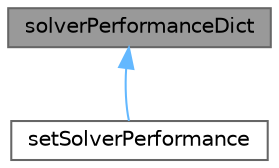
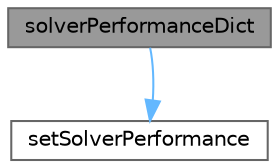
(126, 95) -> (153, 74)
